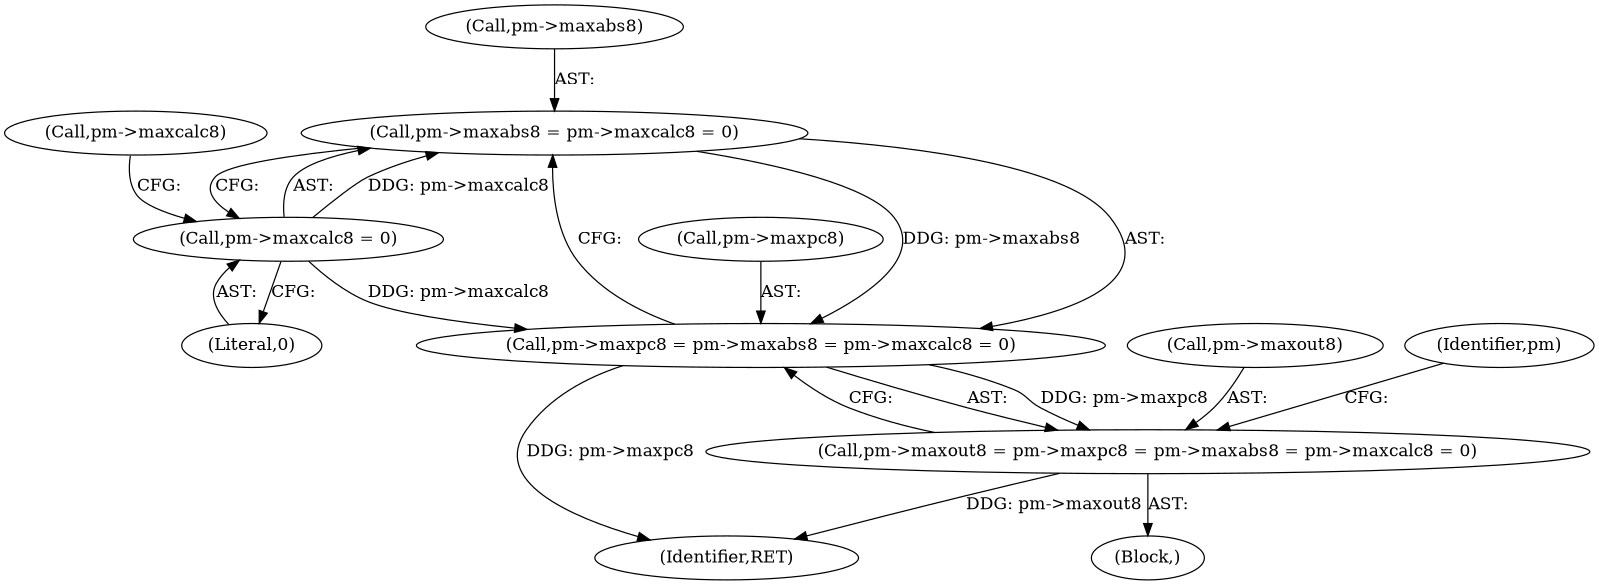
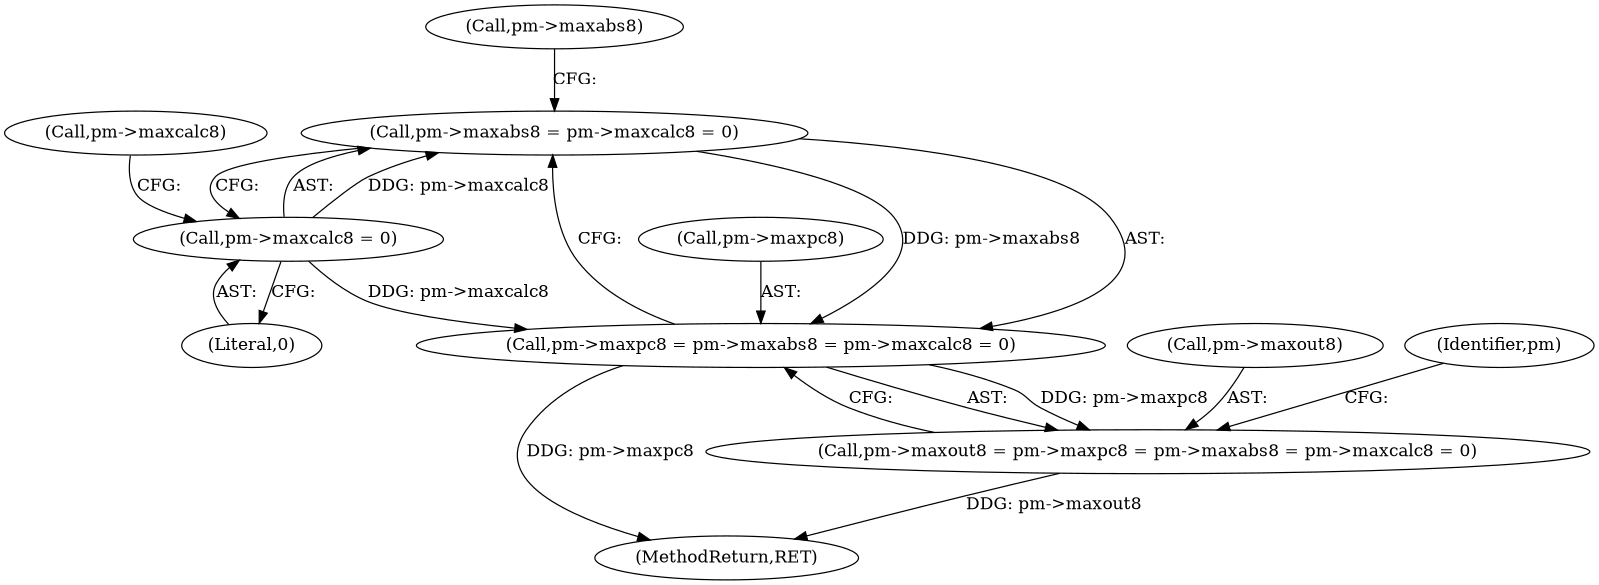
(578, 80) -> (578, 80)
(727, 558) -> (727, 558)
(1148, 558) -> none
